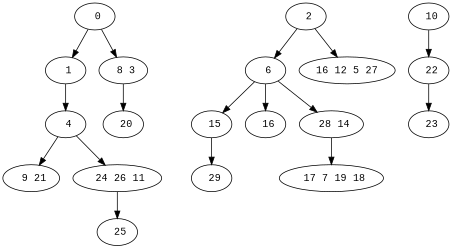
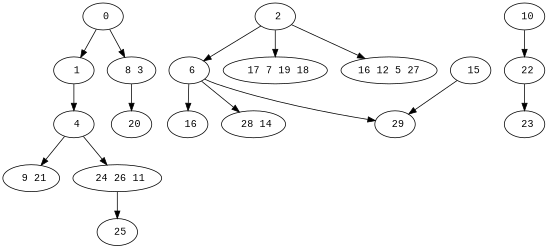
(241, 95) -> (285, 103)
(331, 148) -> (275, 40)
